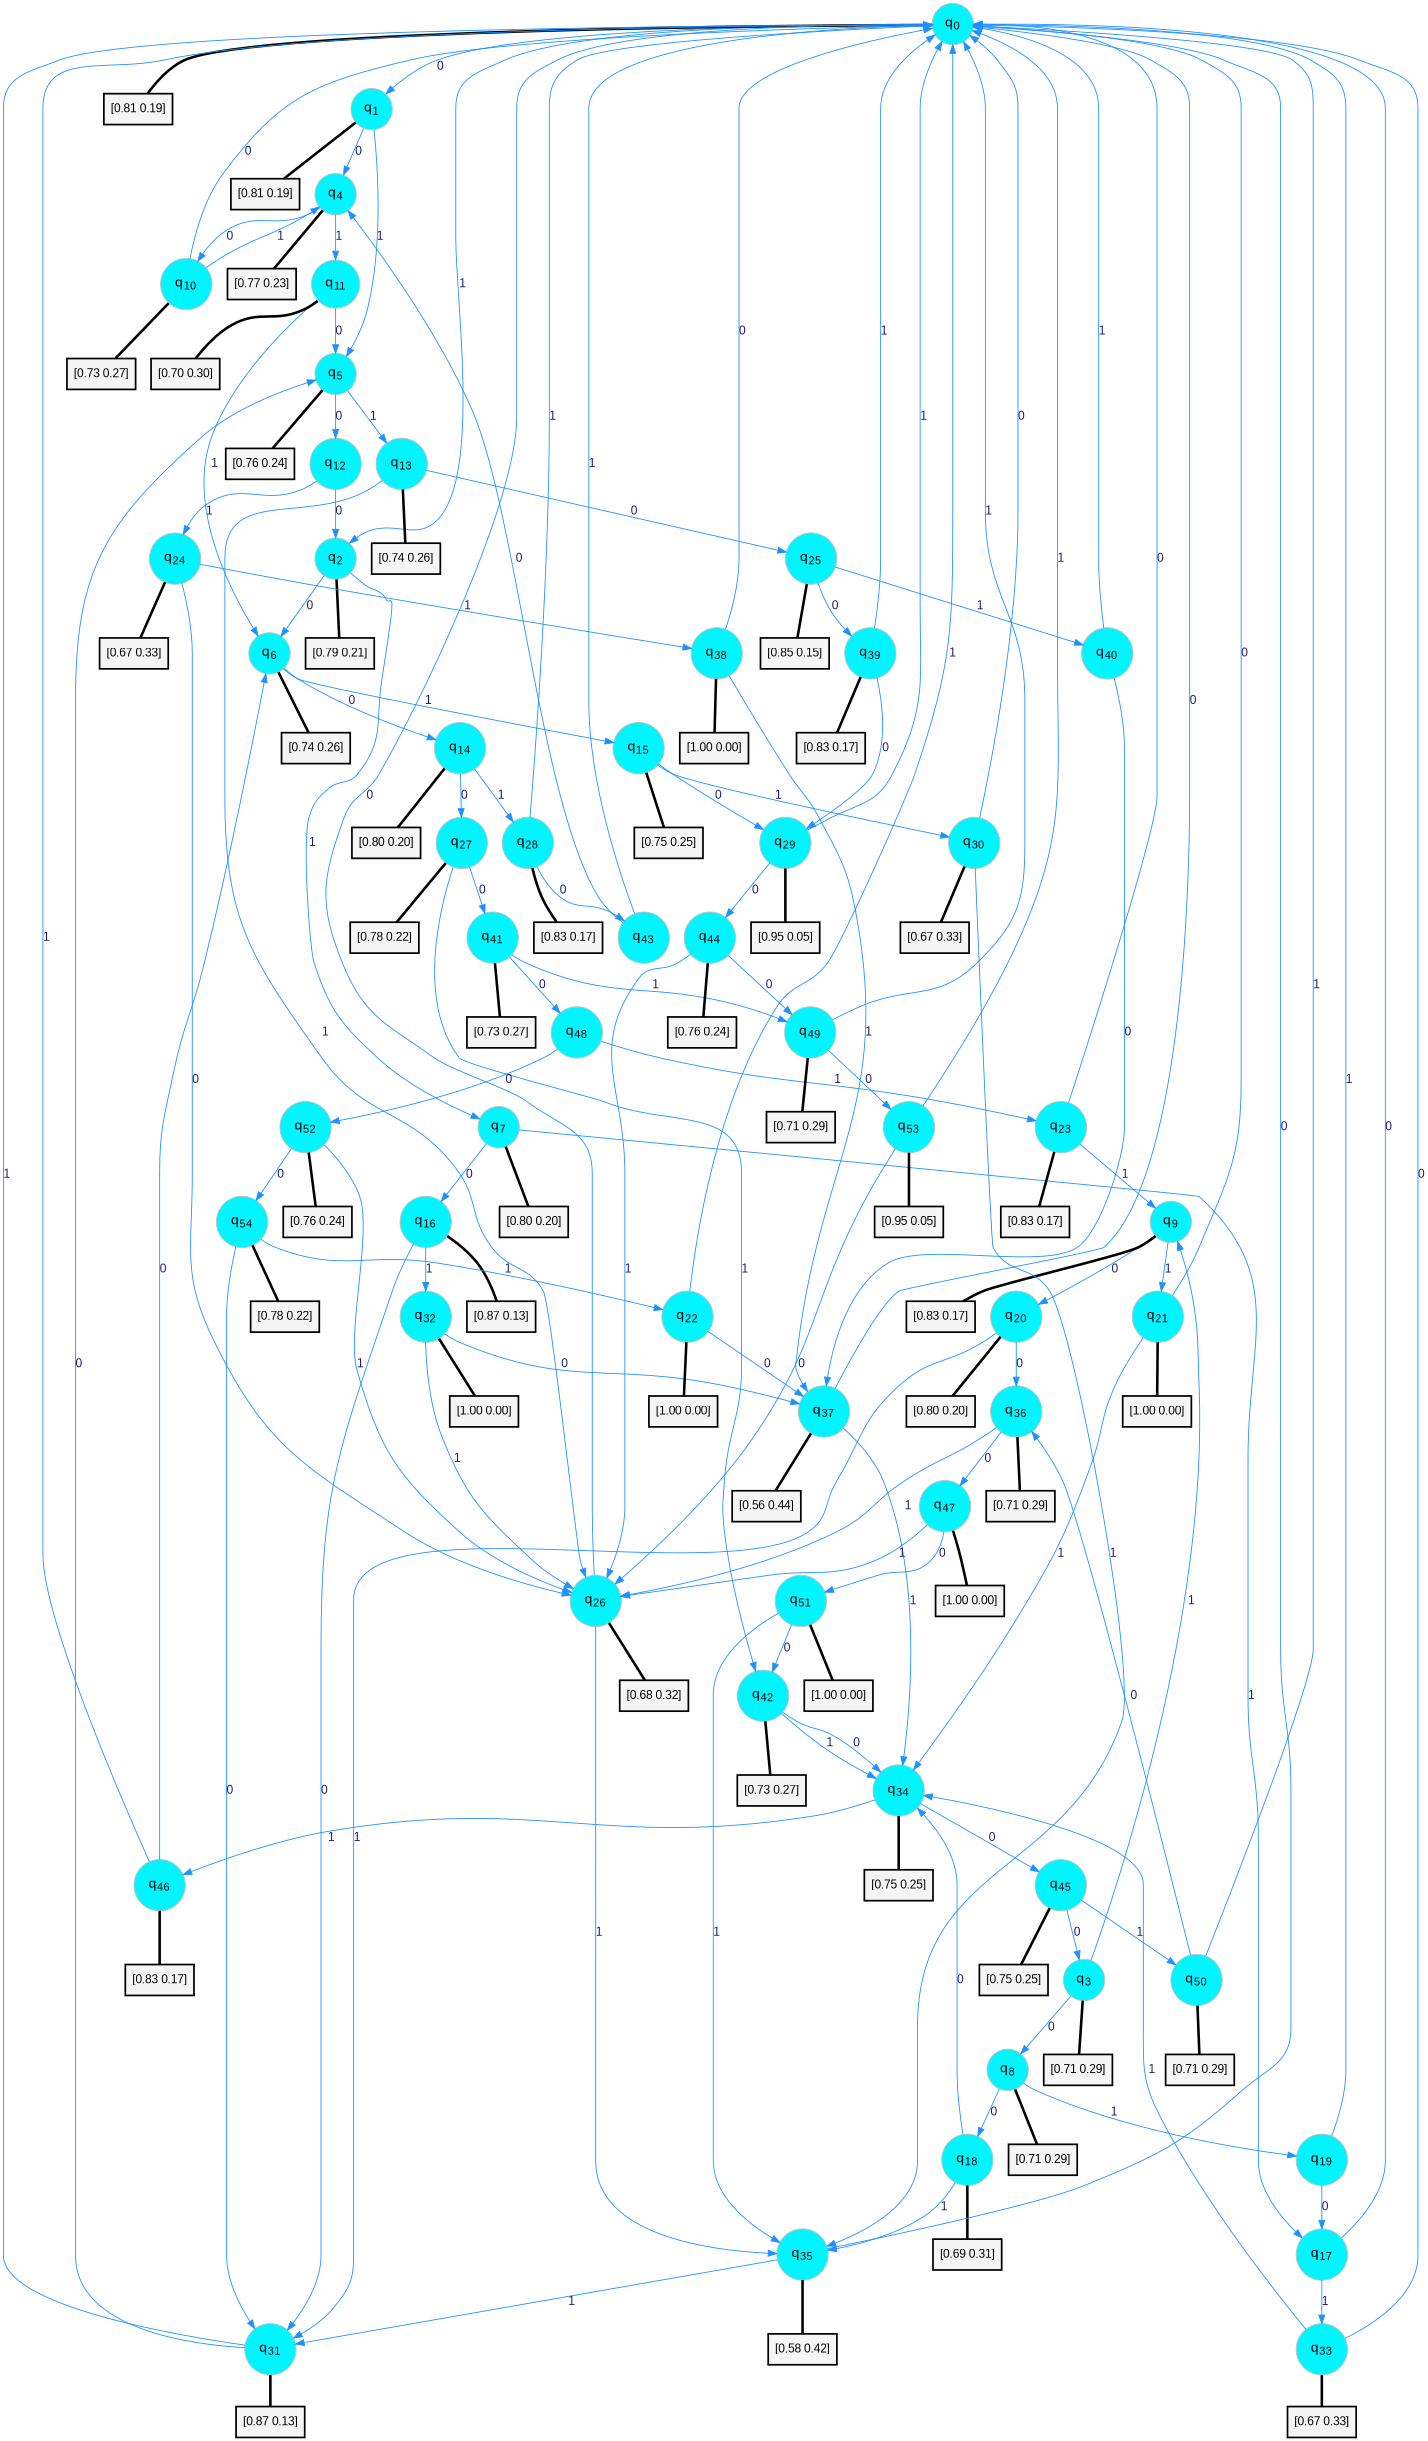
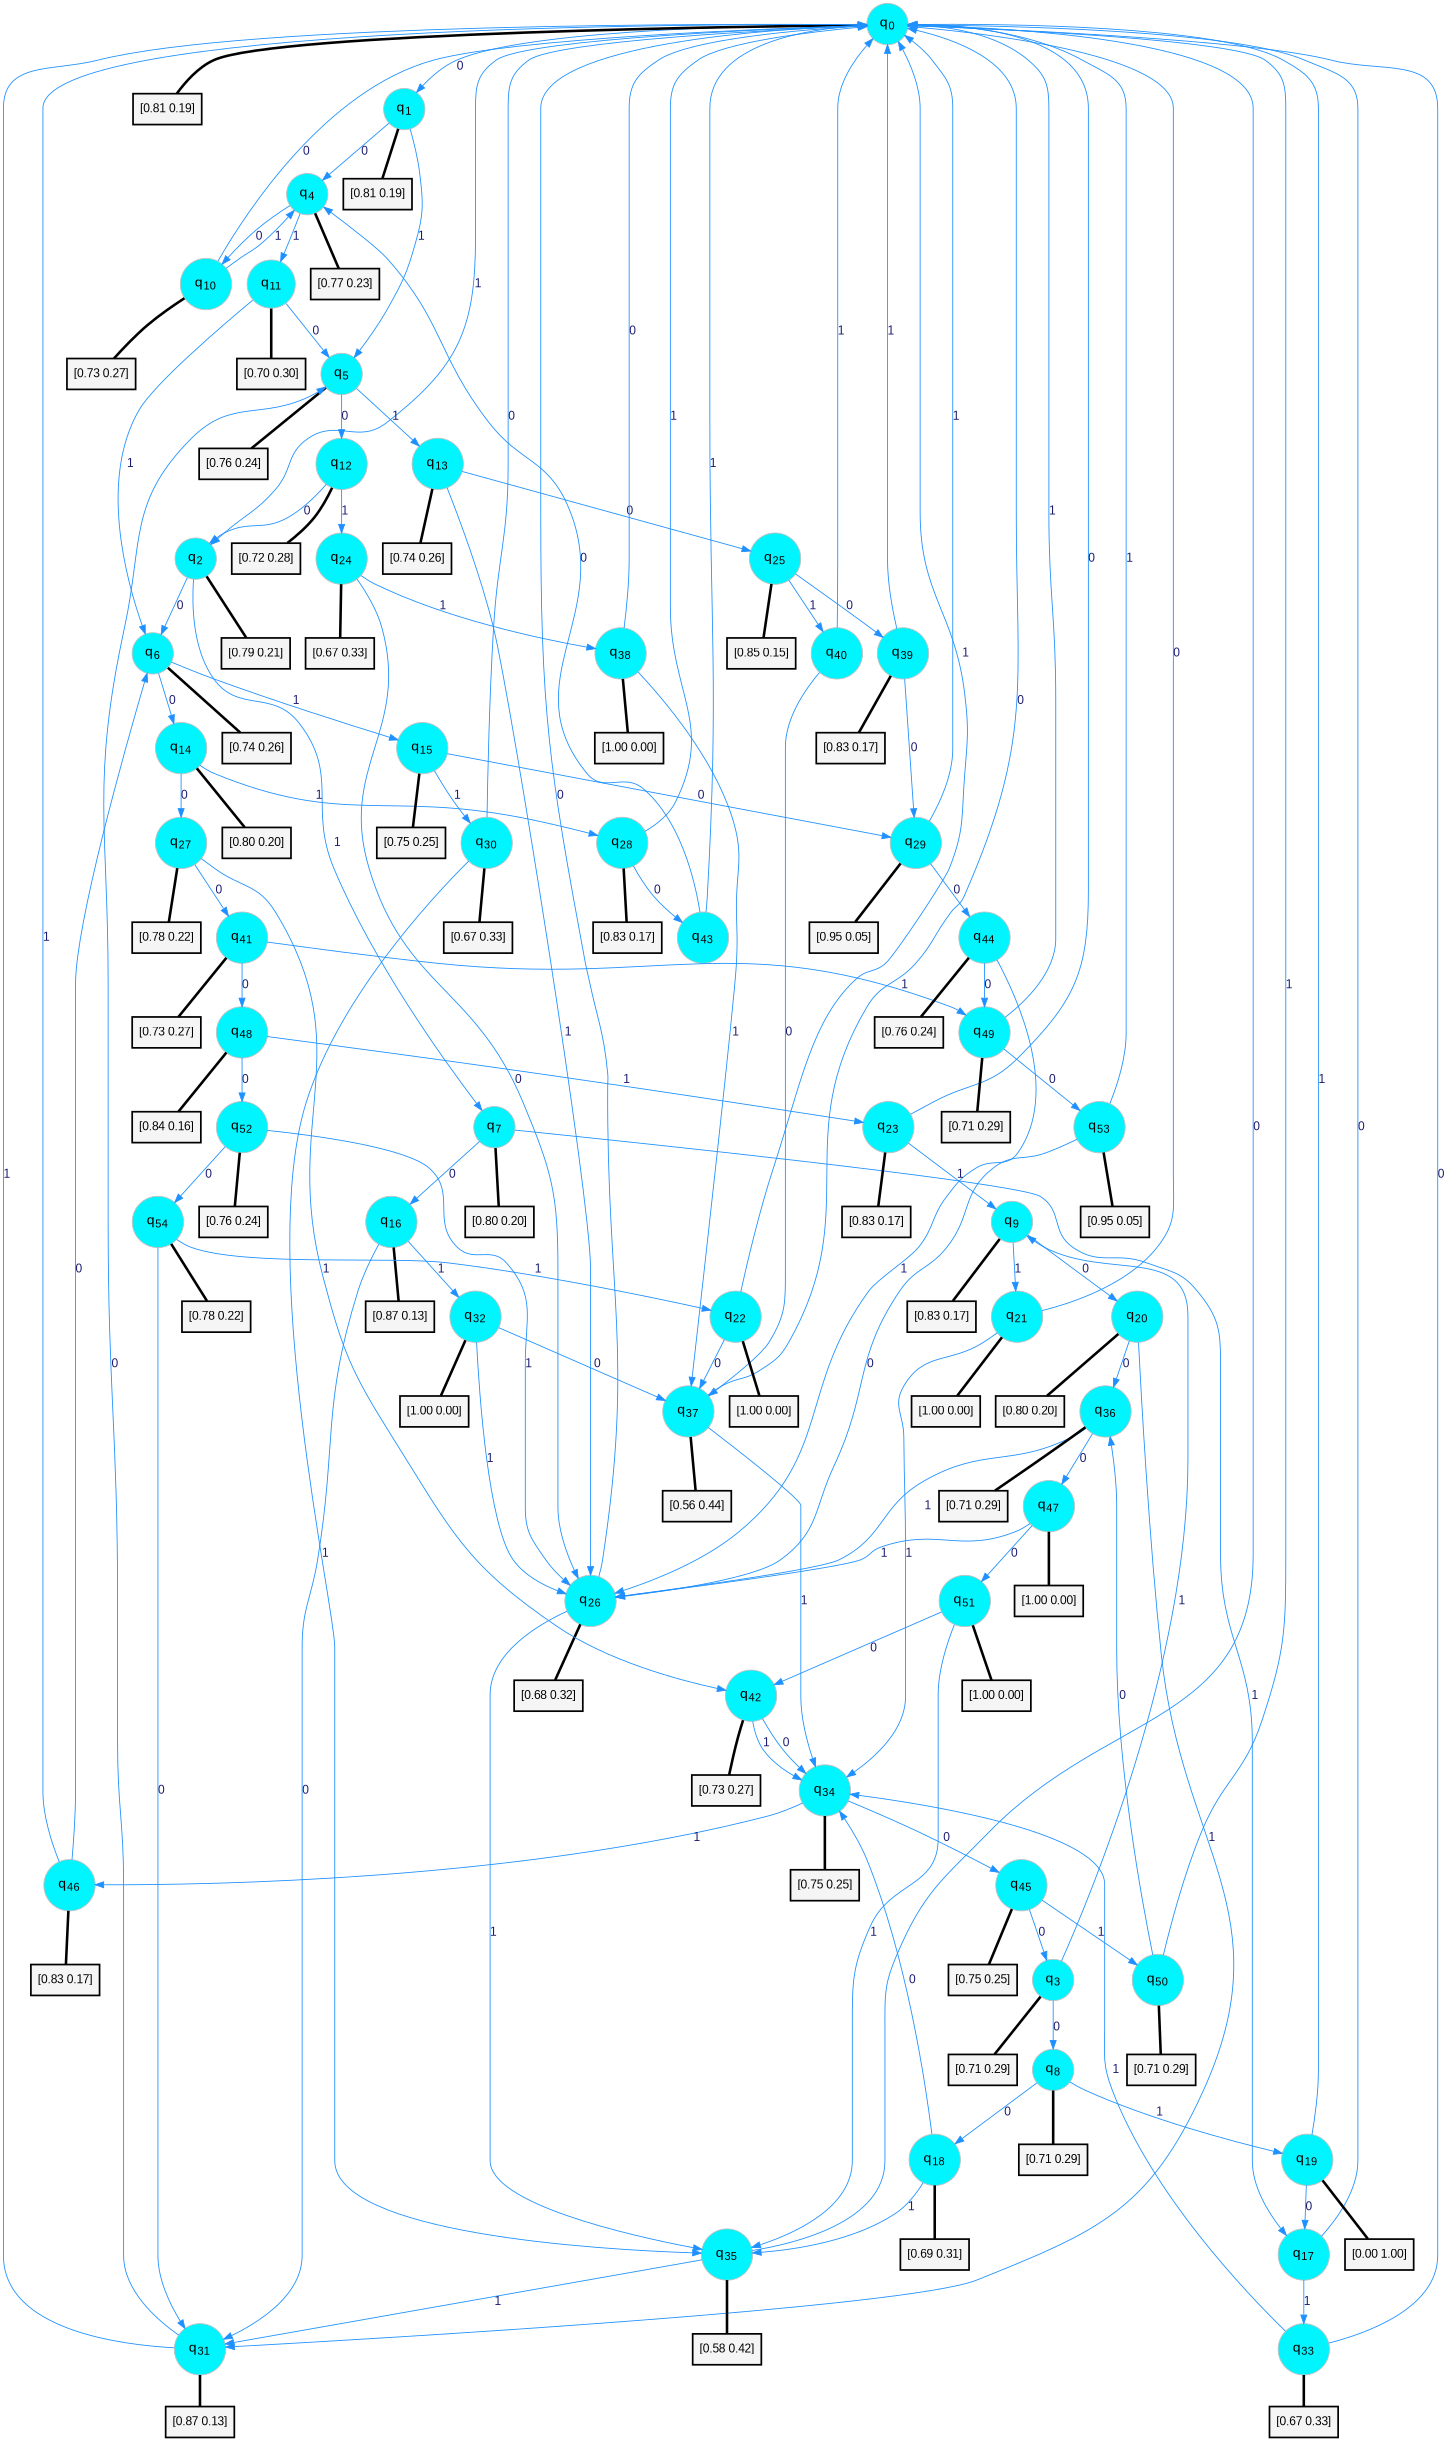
none -> (266, 559)
none -> (167, 1127)
none -> (1379, 2255)
